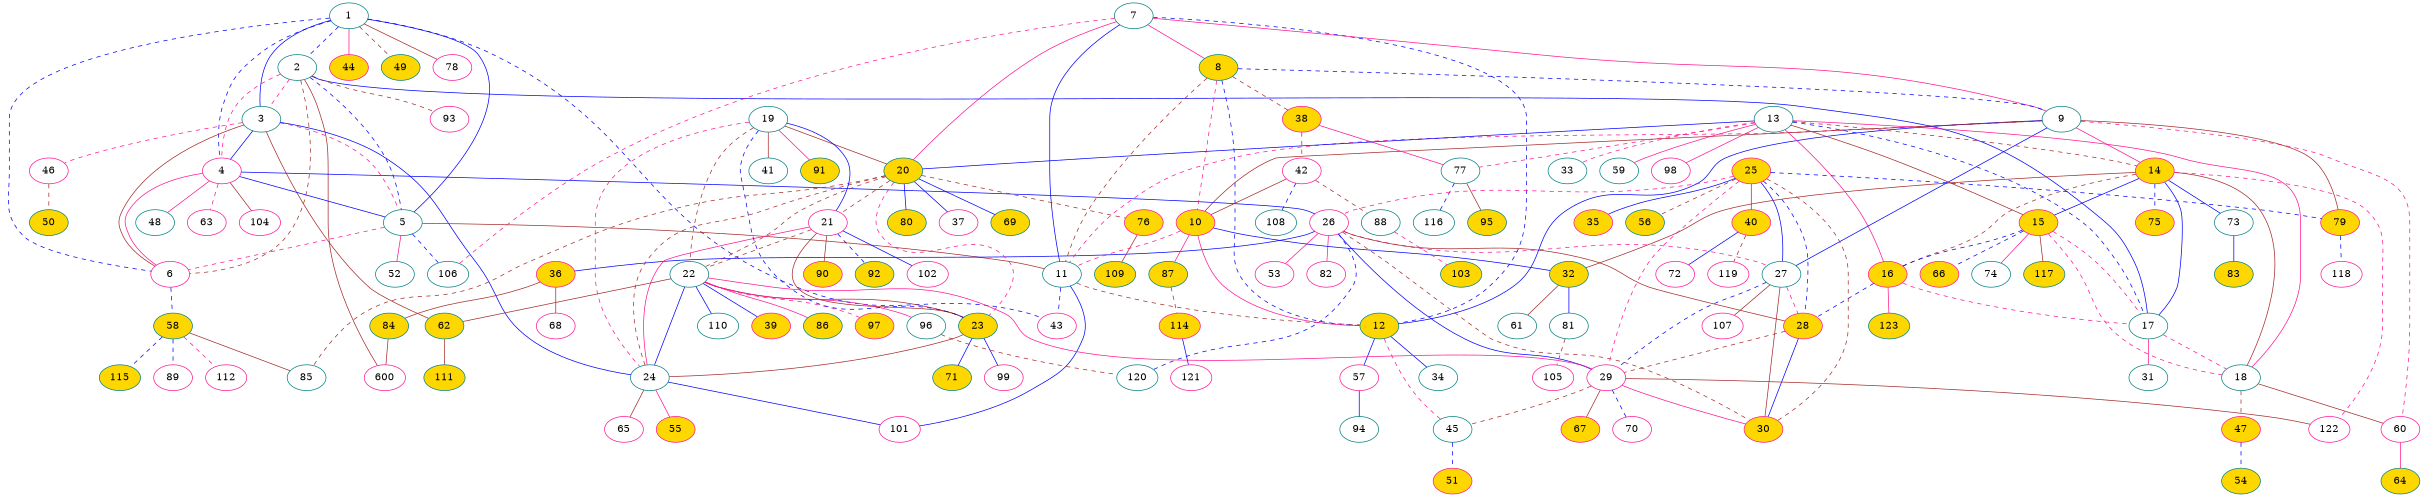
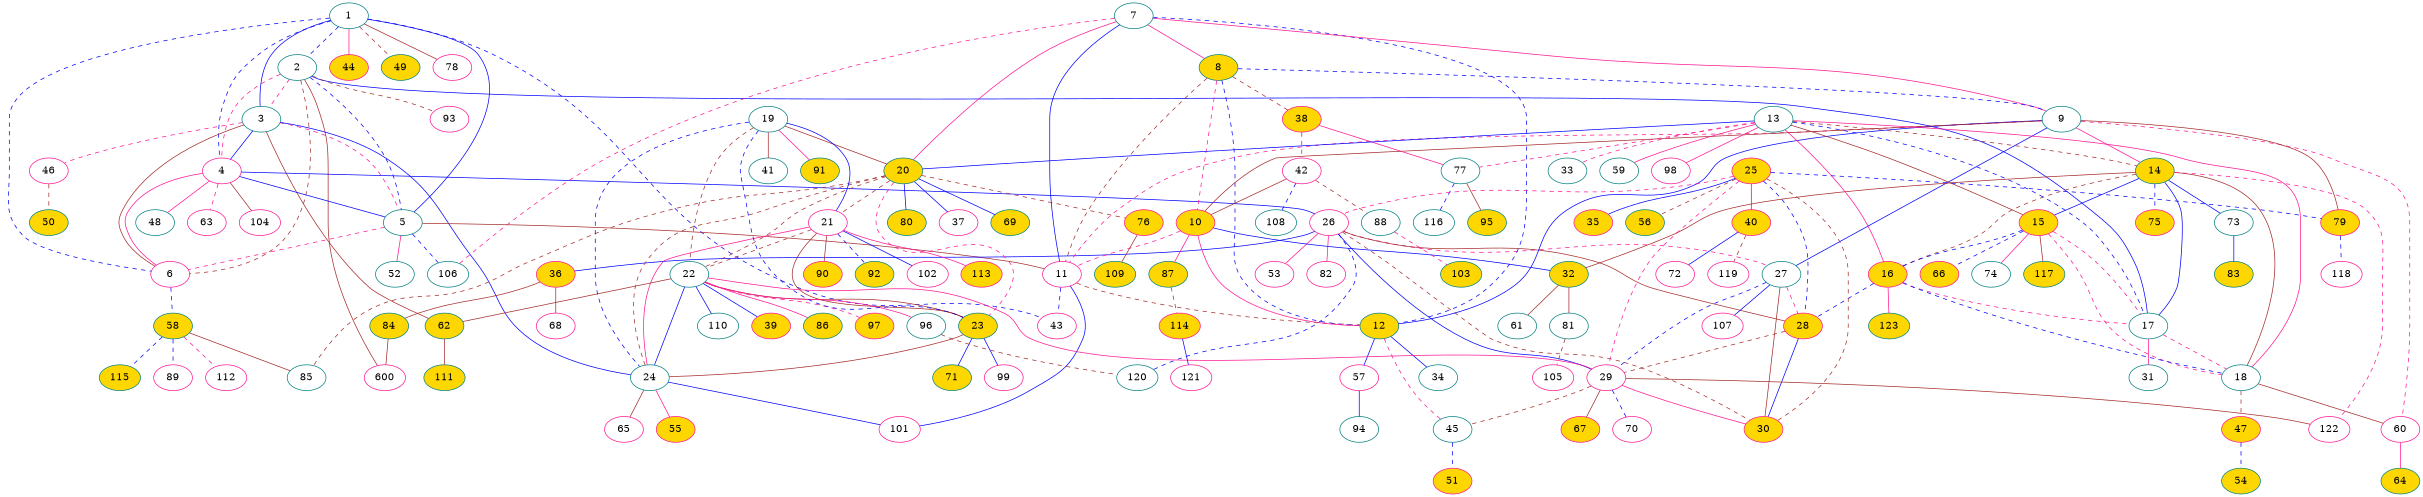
(2155, 171) -> (2155, 171)
(599, 202) -> (599, 202)
(1780, 219) -> none
none -> (982, 274)
(1062, 274) -> (1062, 274)
(1569, 300) -> (1569, 300)
(1752, 300) -> (1752, 300)
none -> (2061, 335)
